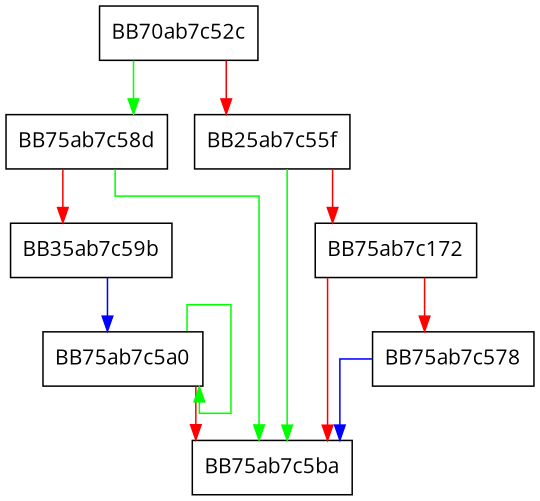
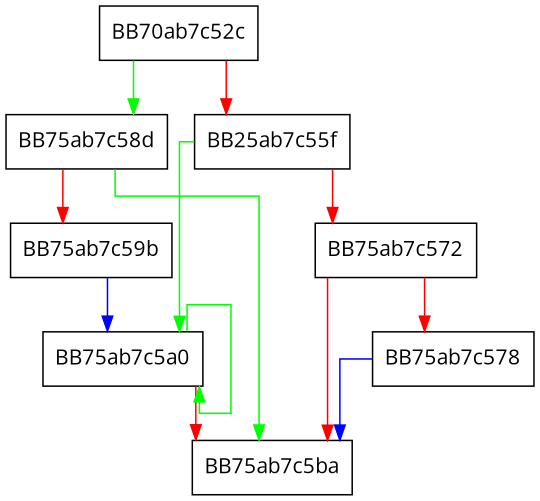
(91, 250) -> (91, 250)
(396, 250) -> (396, 250)
(287, 297) -> (179, 222)
